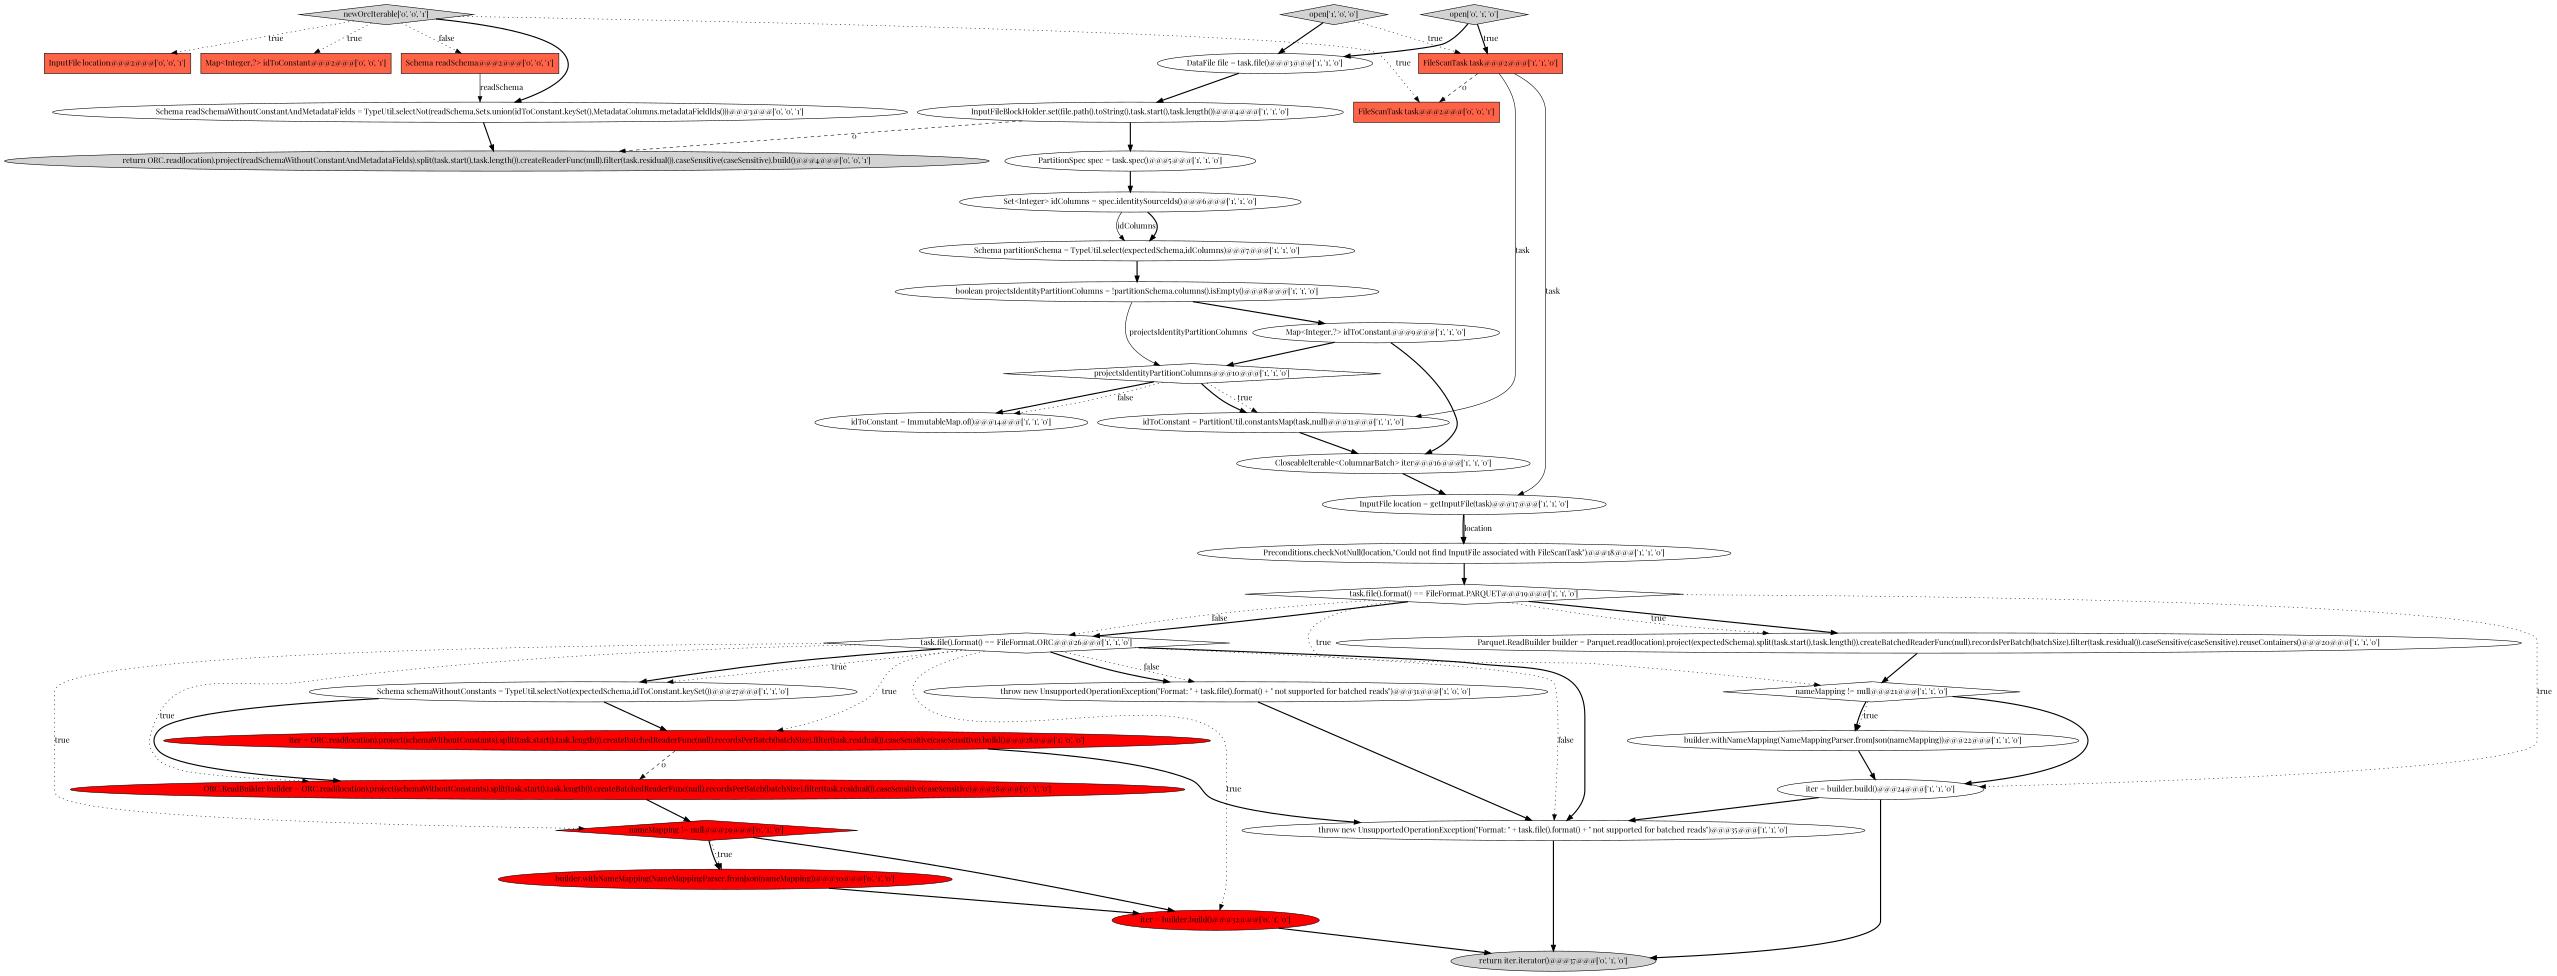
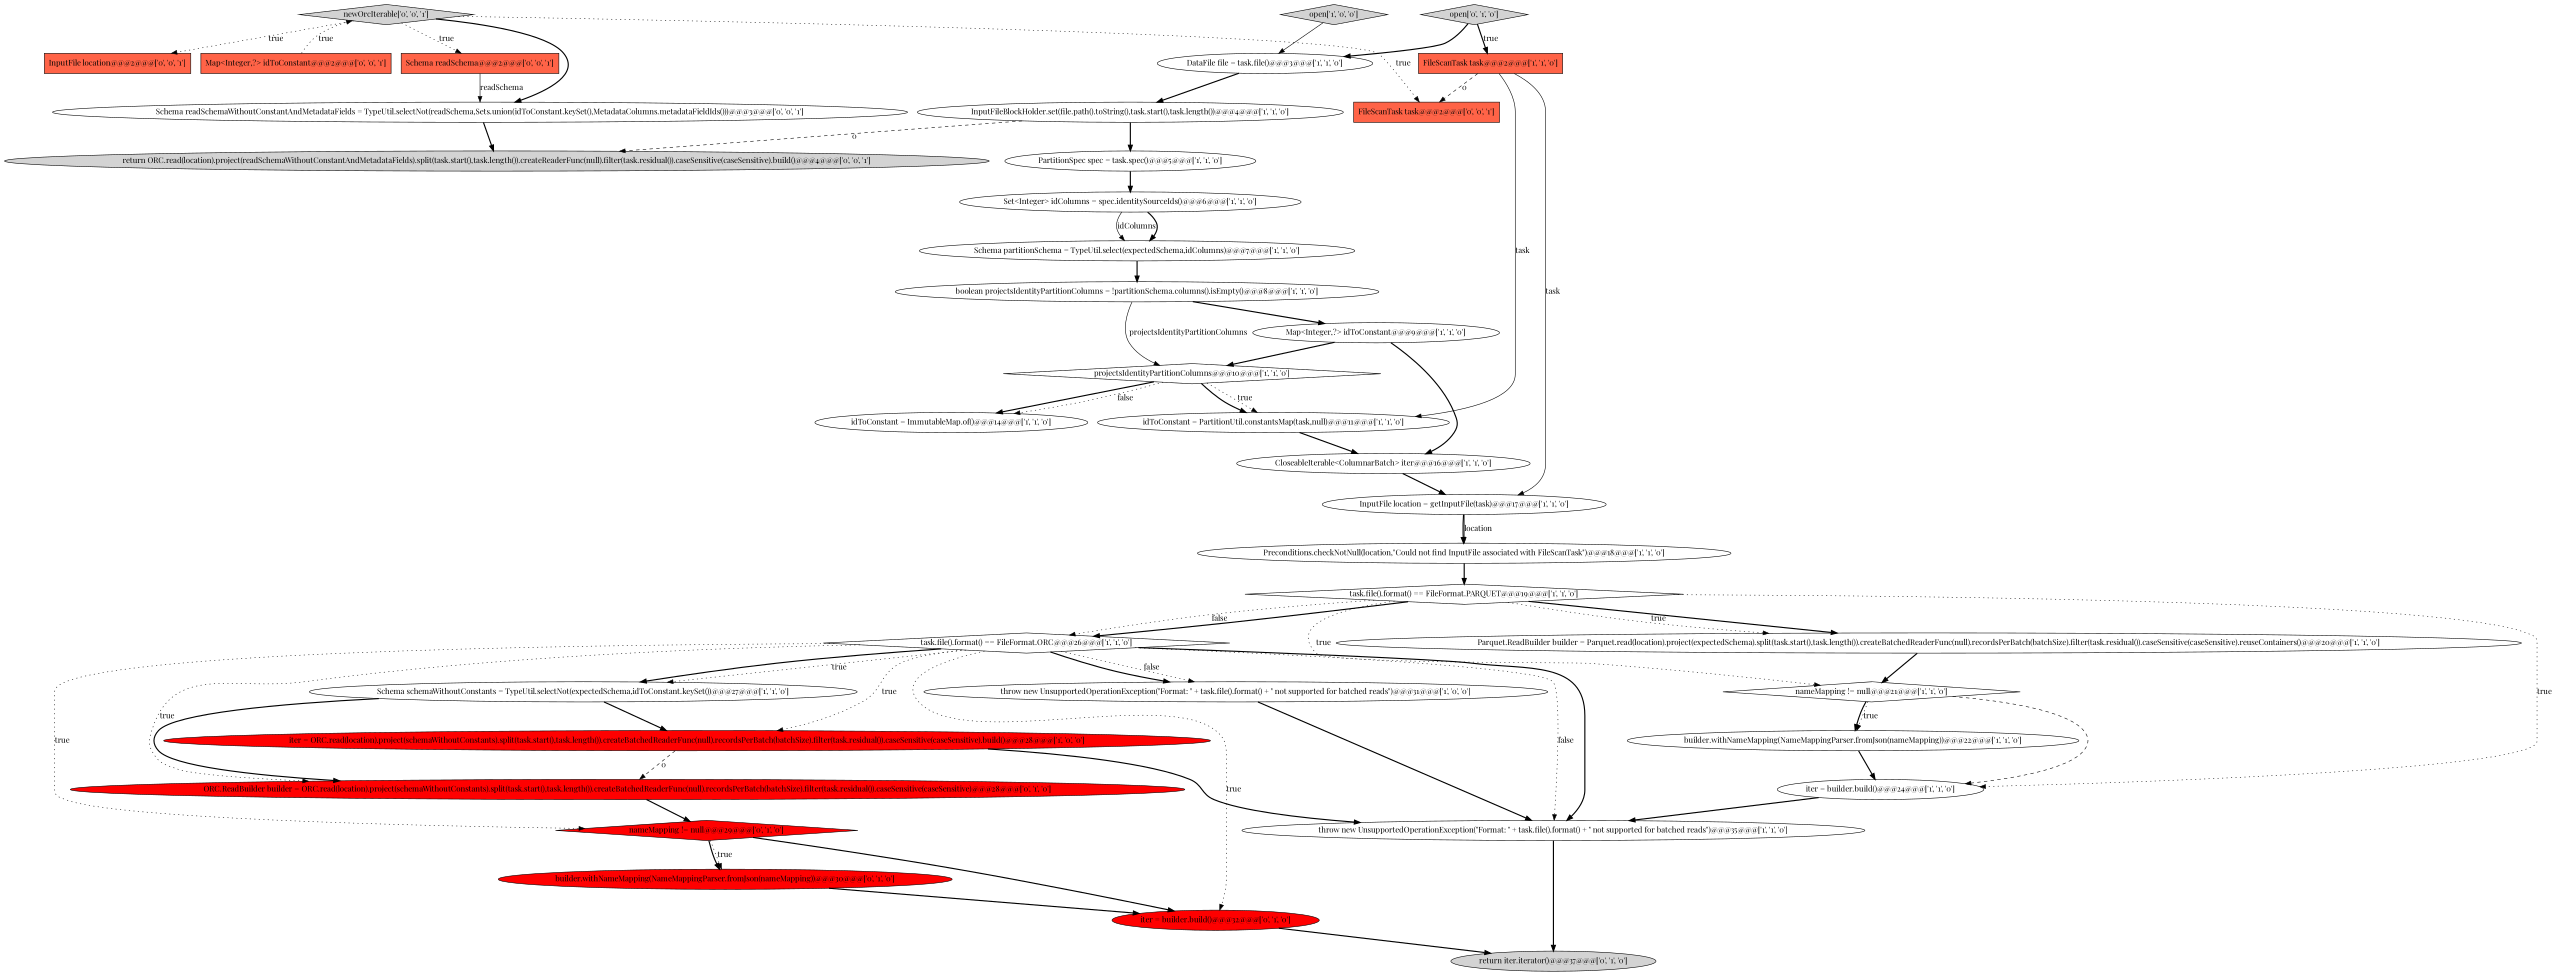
(1303, 36) -> (1303, 36)
(1405, 36) -> none
(345, 37) -> (321, 33)
(447, 39) -> (447, 39)
(2085, 732) -> (2085, 732)
(1832, 942) -> none
